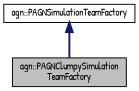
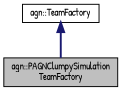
(69, 13) -> (61, 13)
